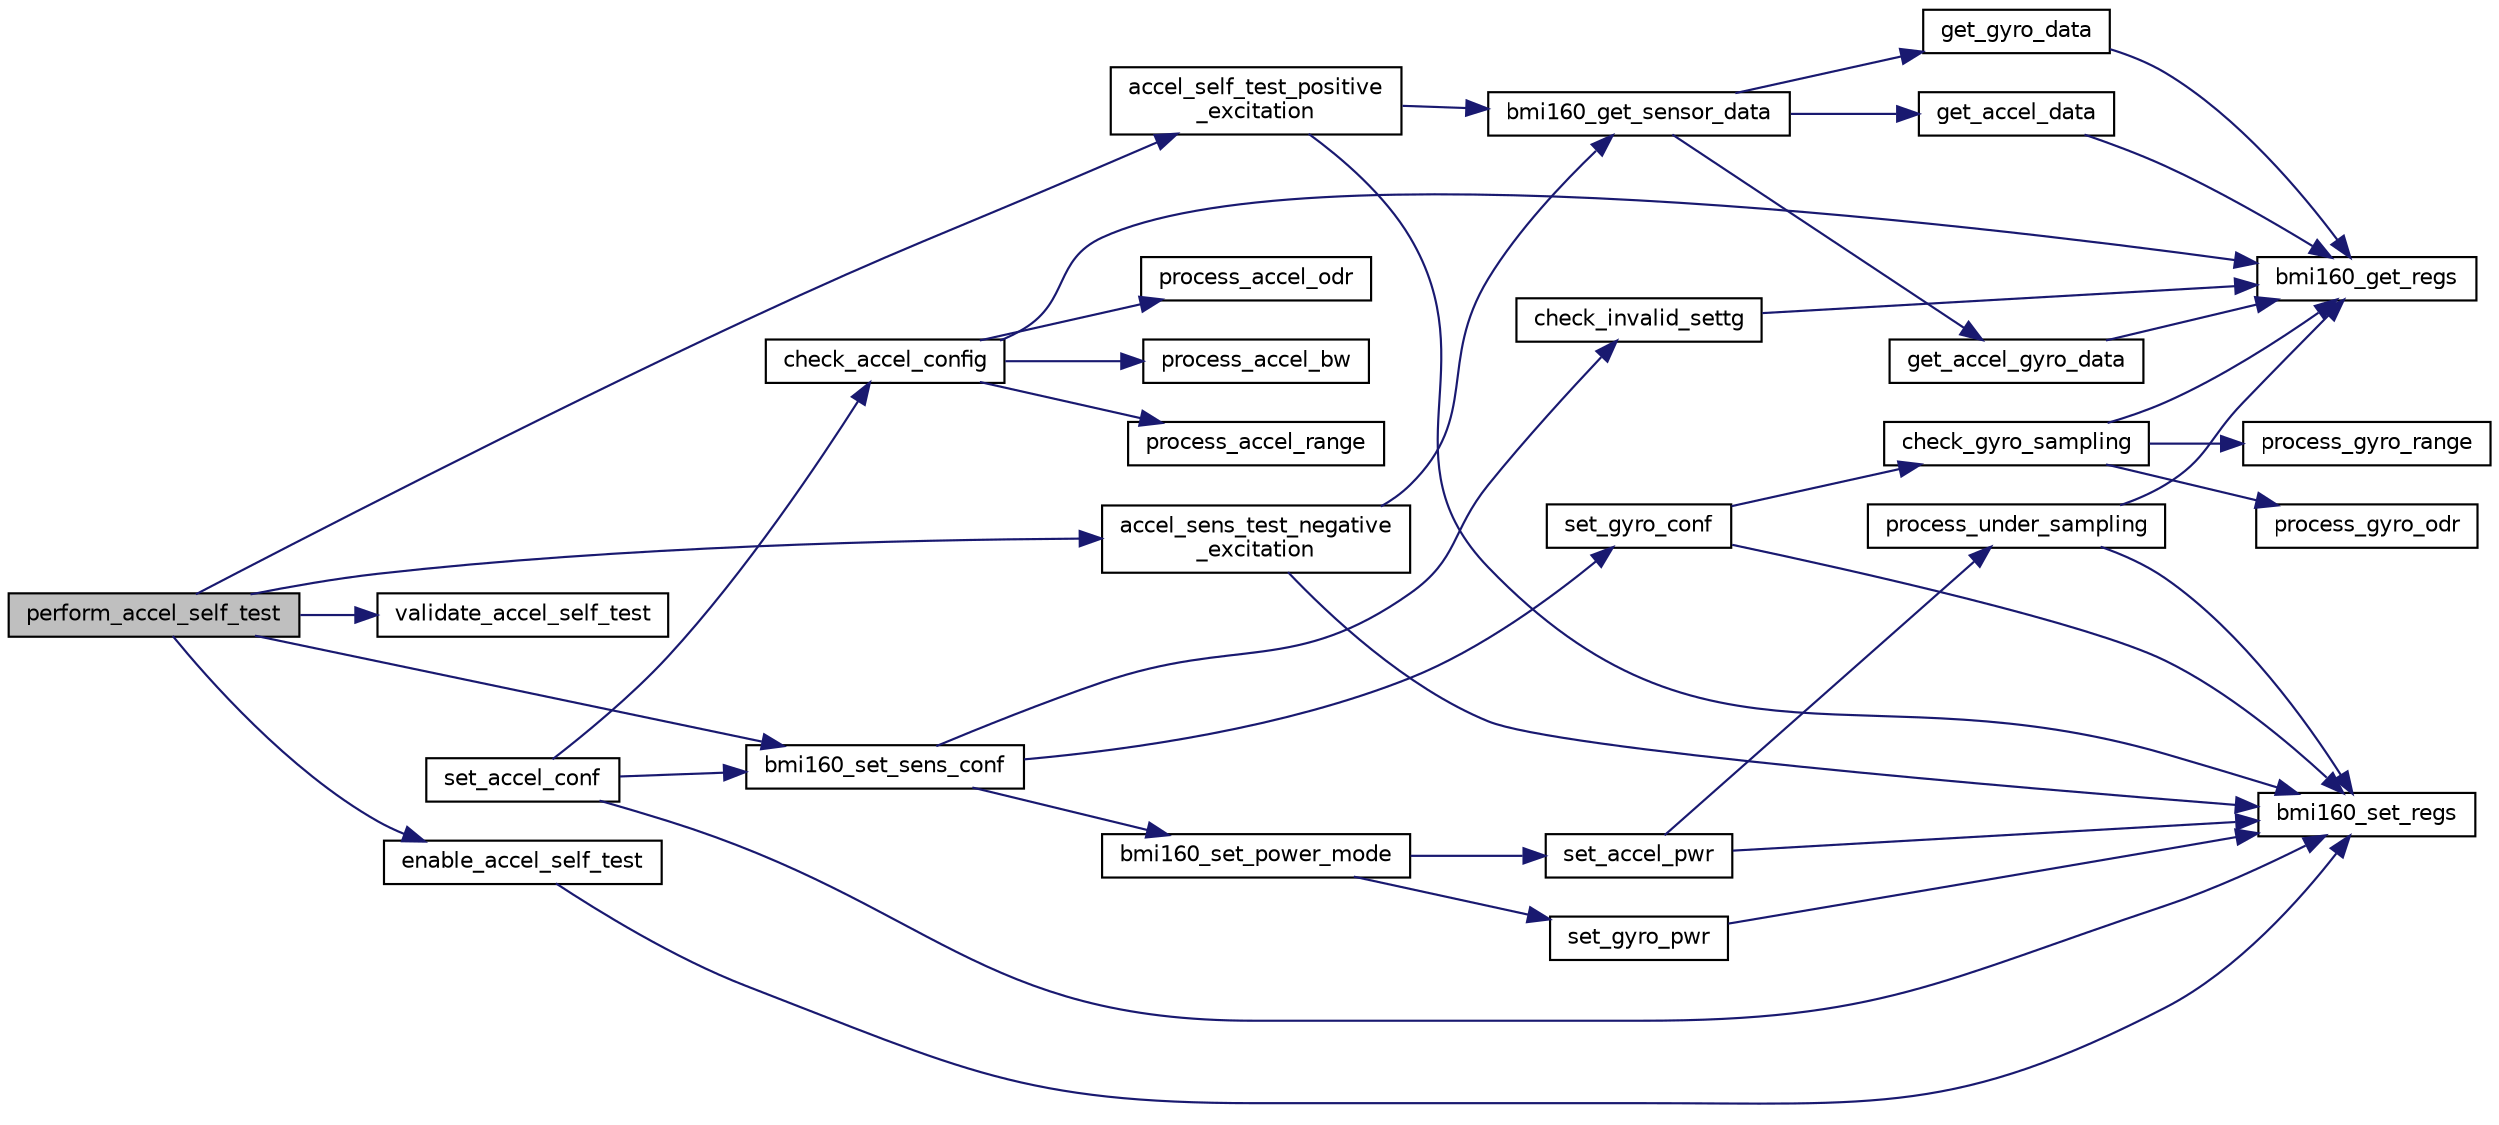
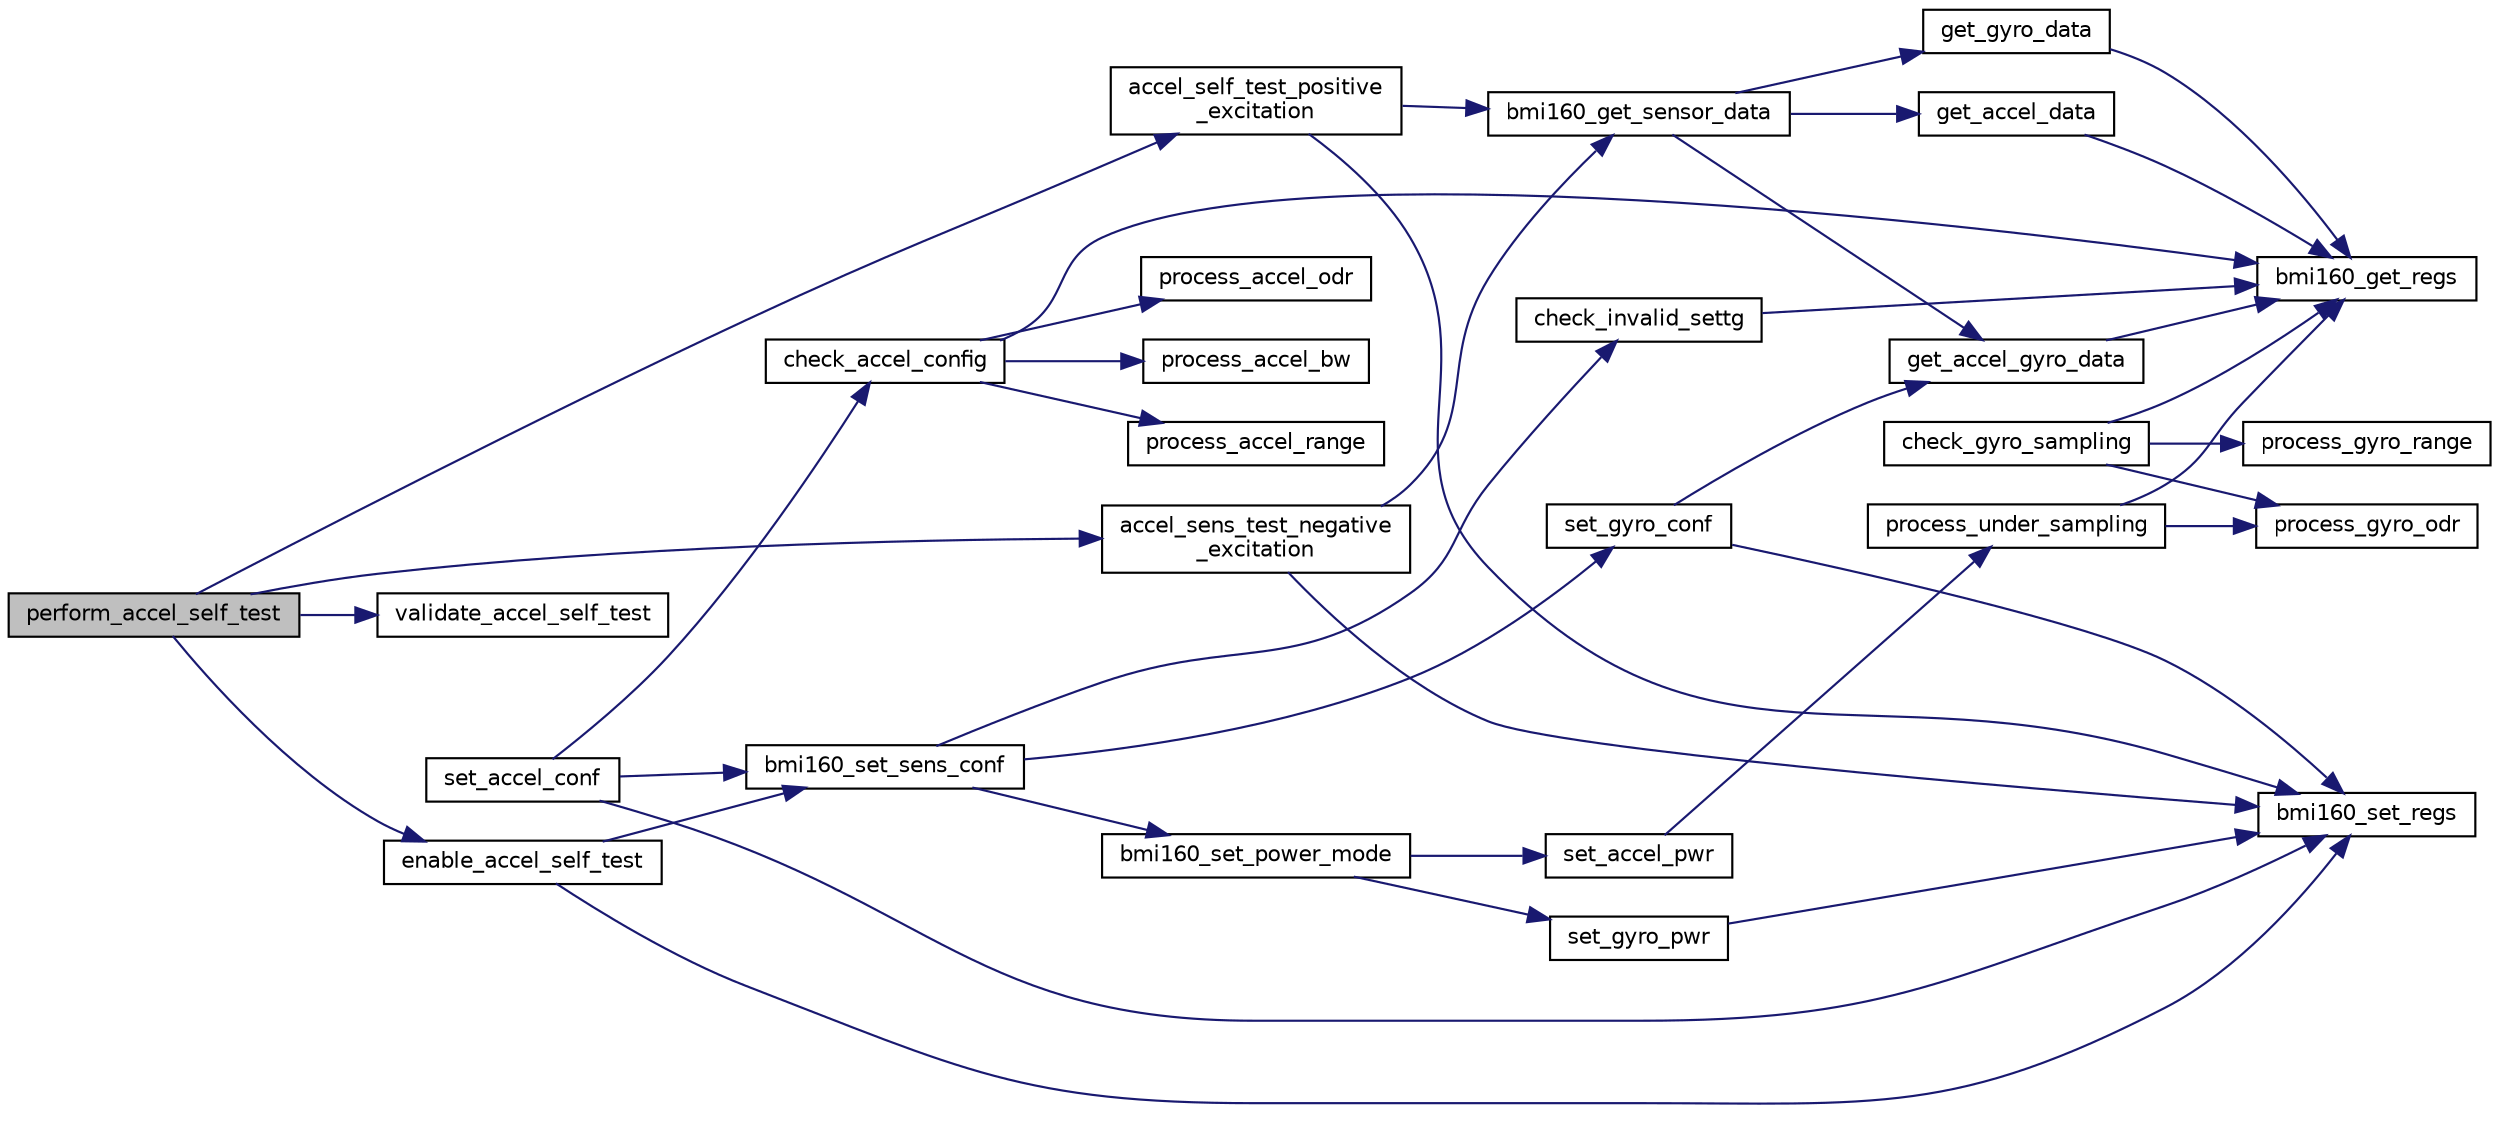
(1815, 488) -> (1787, 440)
(2238, 642) -> (2200, 526)
(508, 689) -> (698, 816)
(1984, 836) -> none
